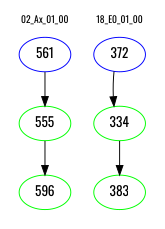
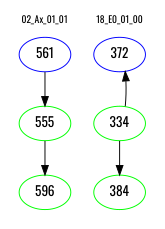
(45, 21) -> (45, 21)
(113, 84) -> (126, 94)
(120, 192) -> (120, 192)
